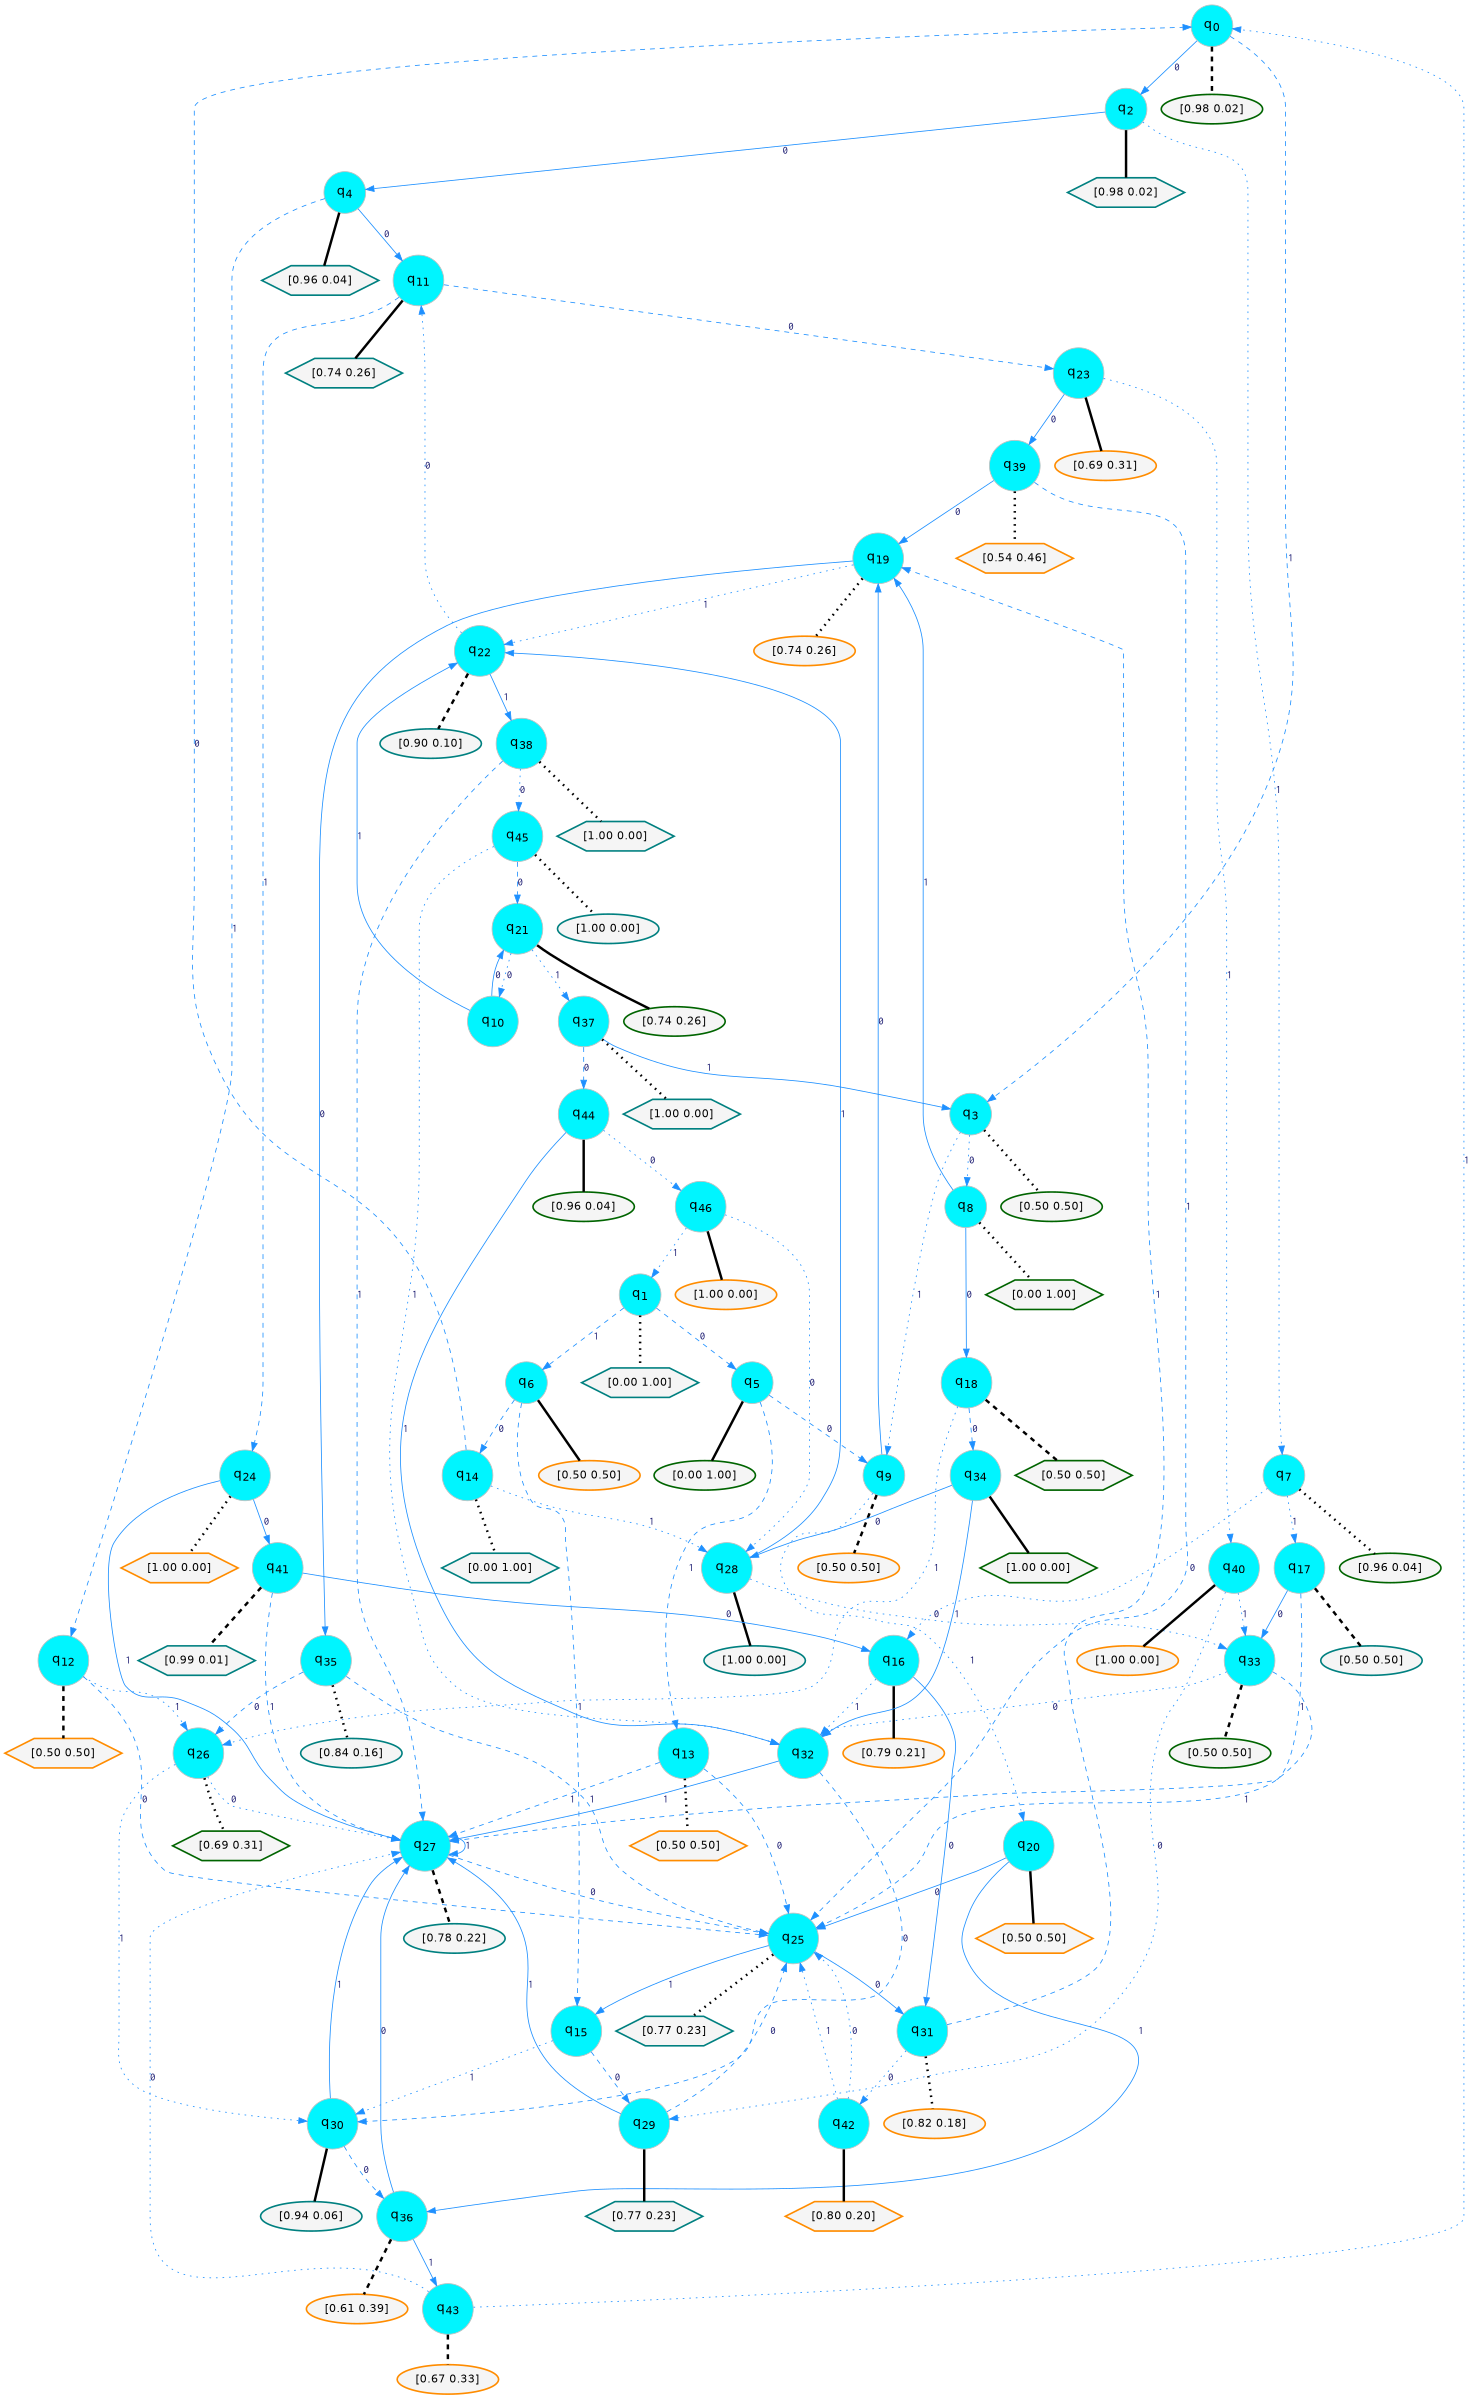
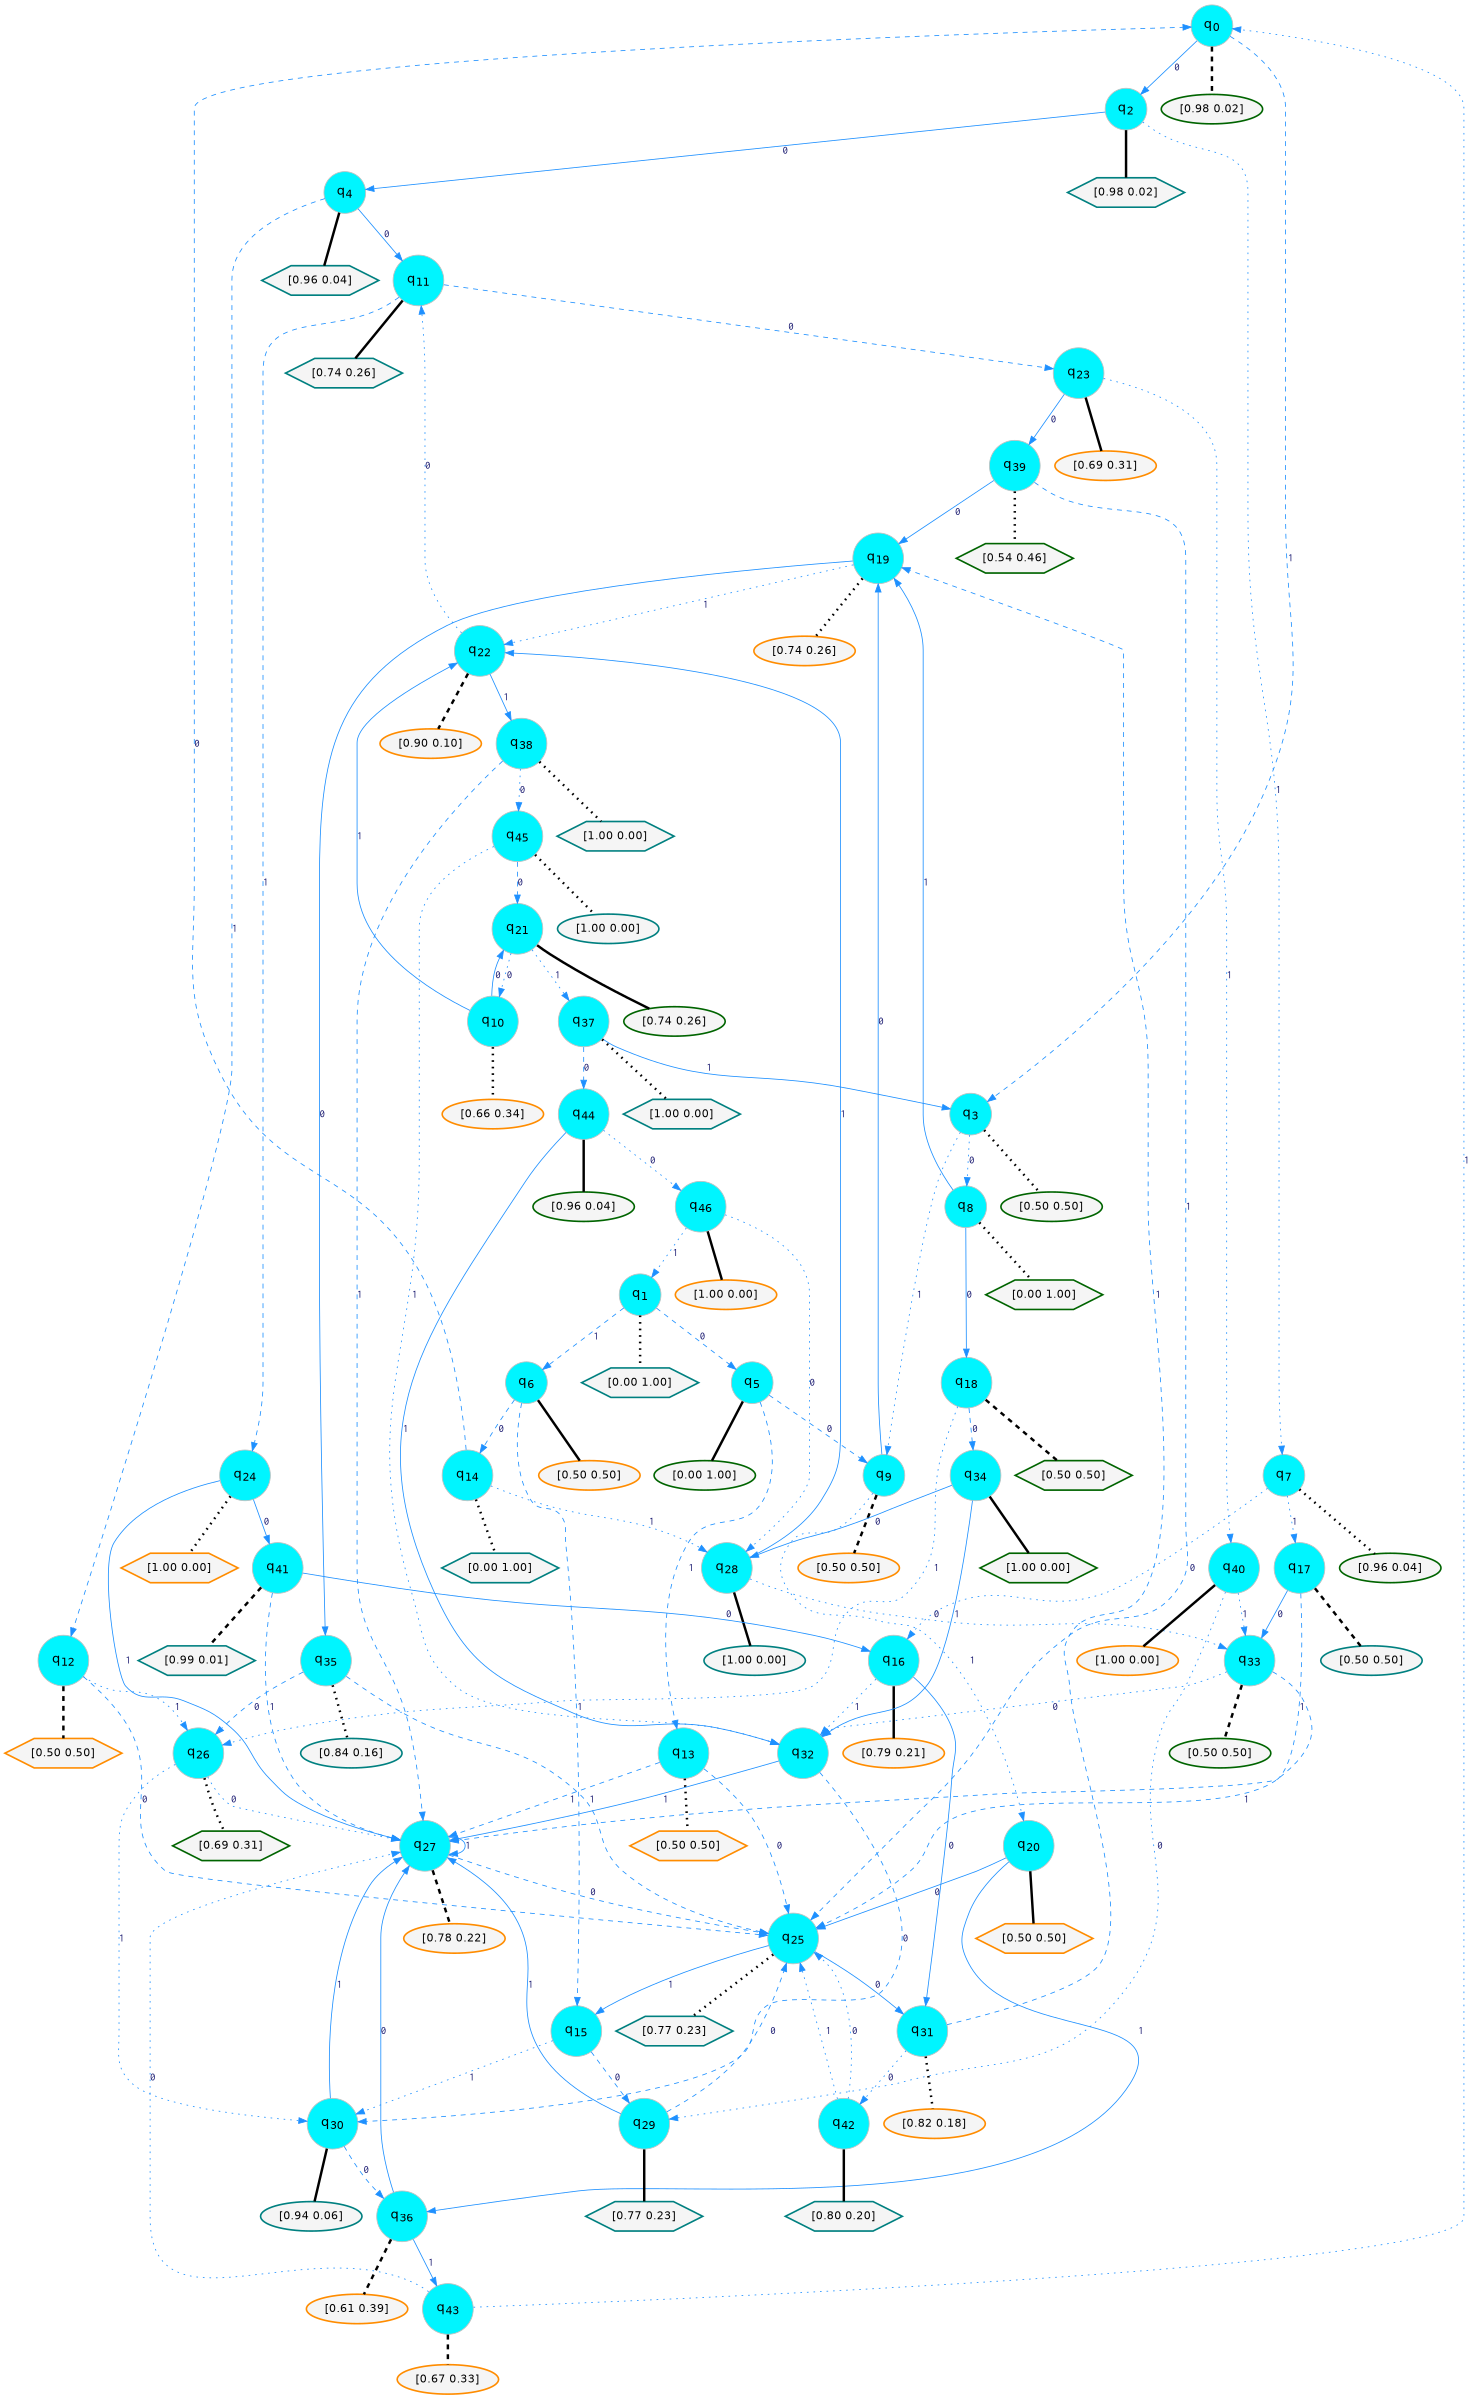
(1015, 558) -> (1015, 558)
(431, 744) -> (431, 744)
none -> (493, 1114)
(454, 1938) -> (454, 1938)
(844, 2216) -> (844, 2216)
